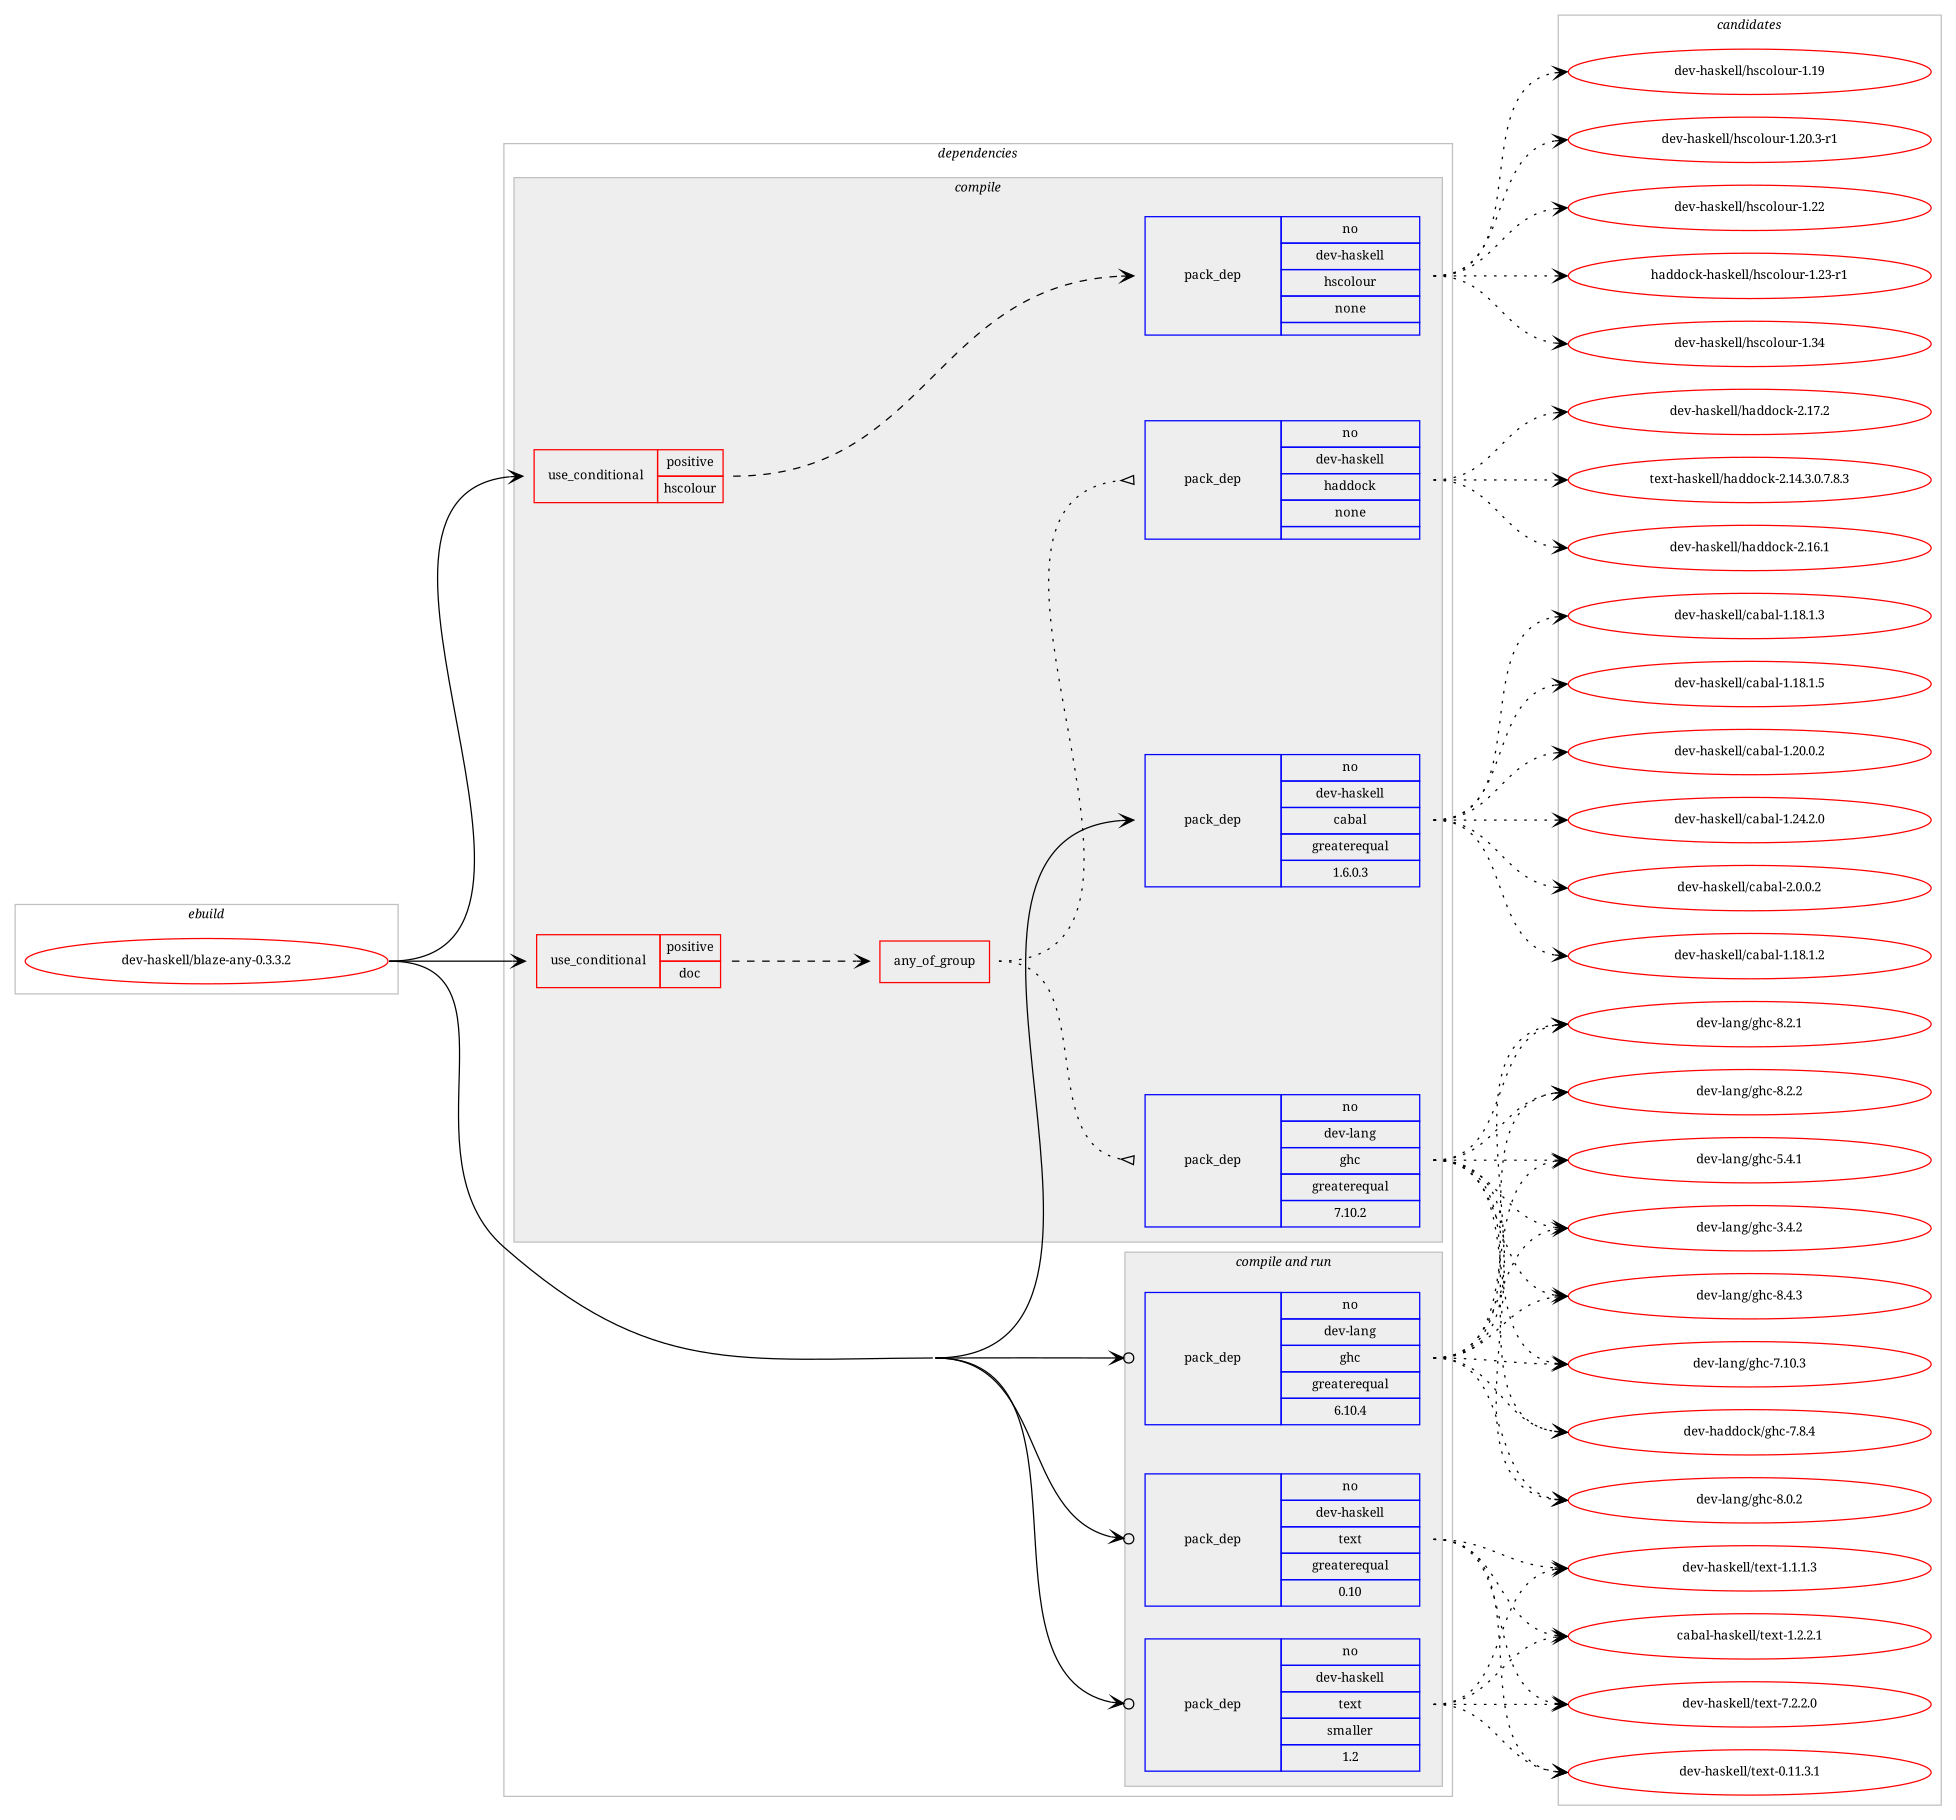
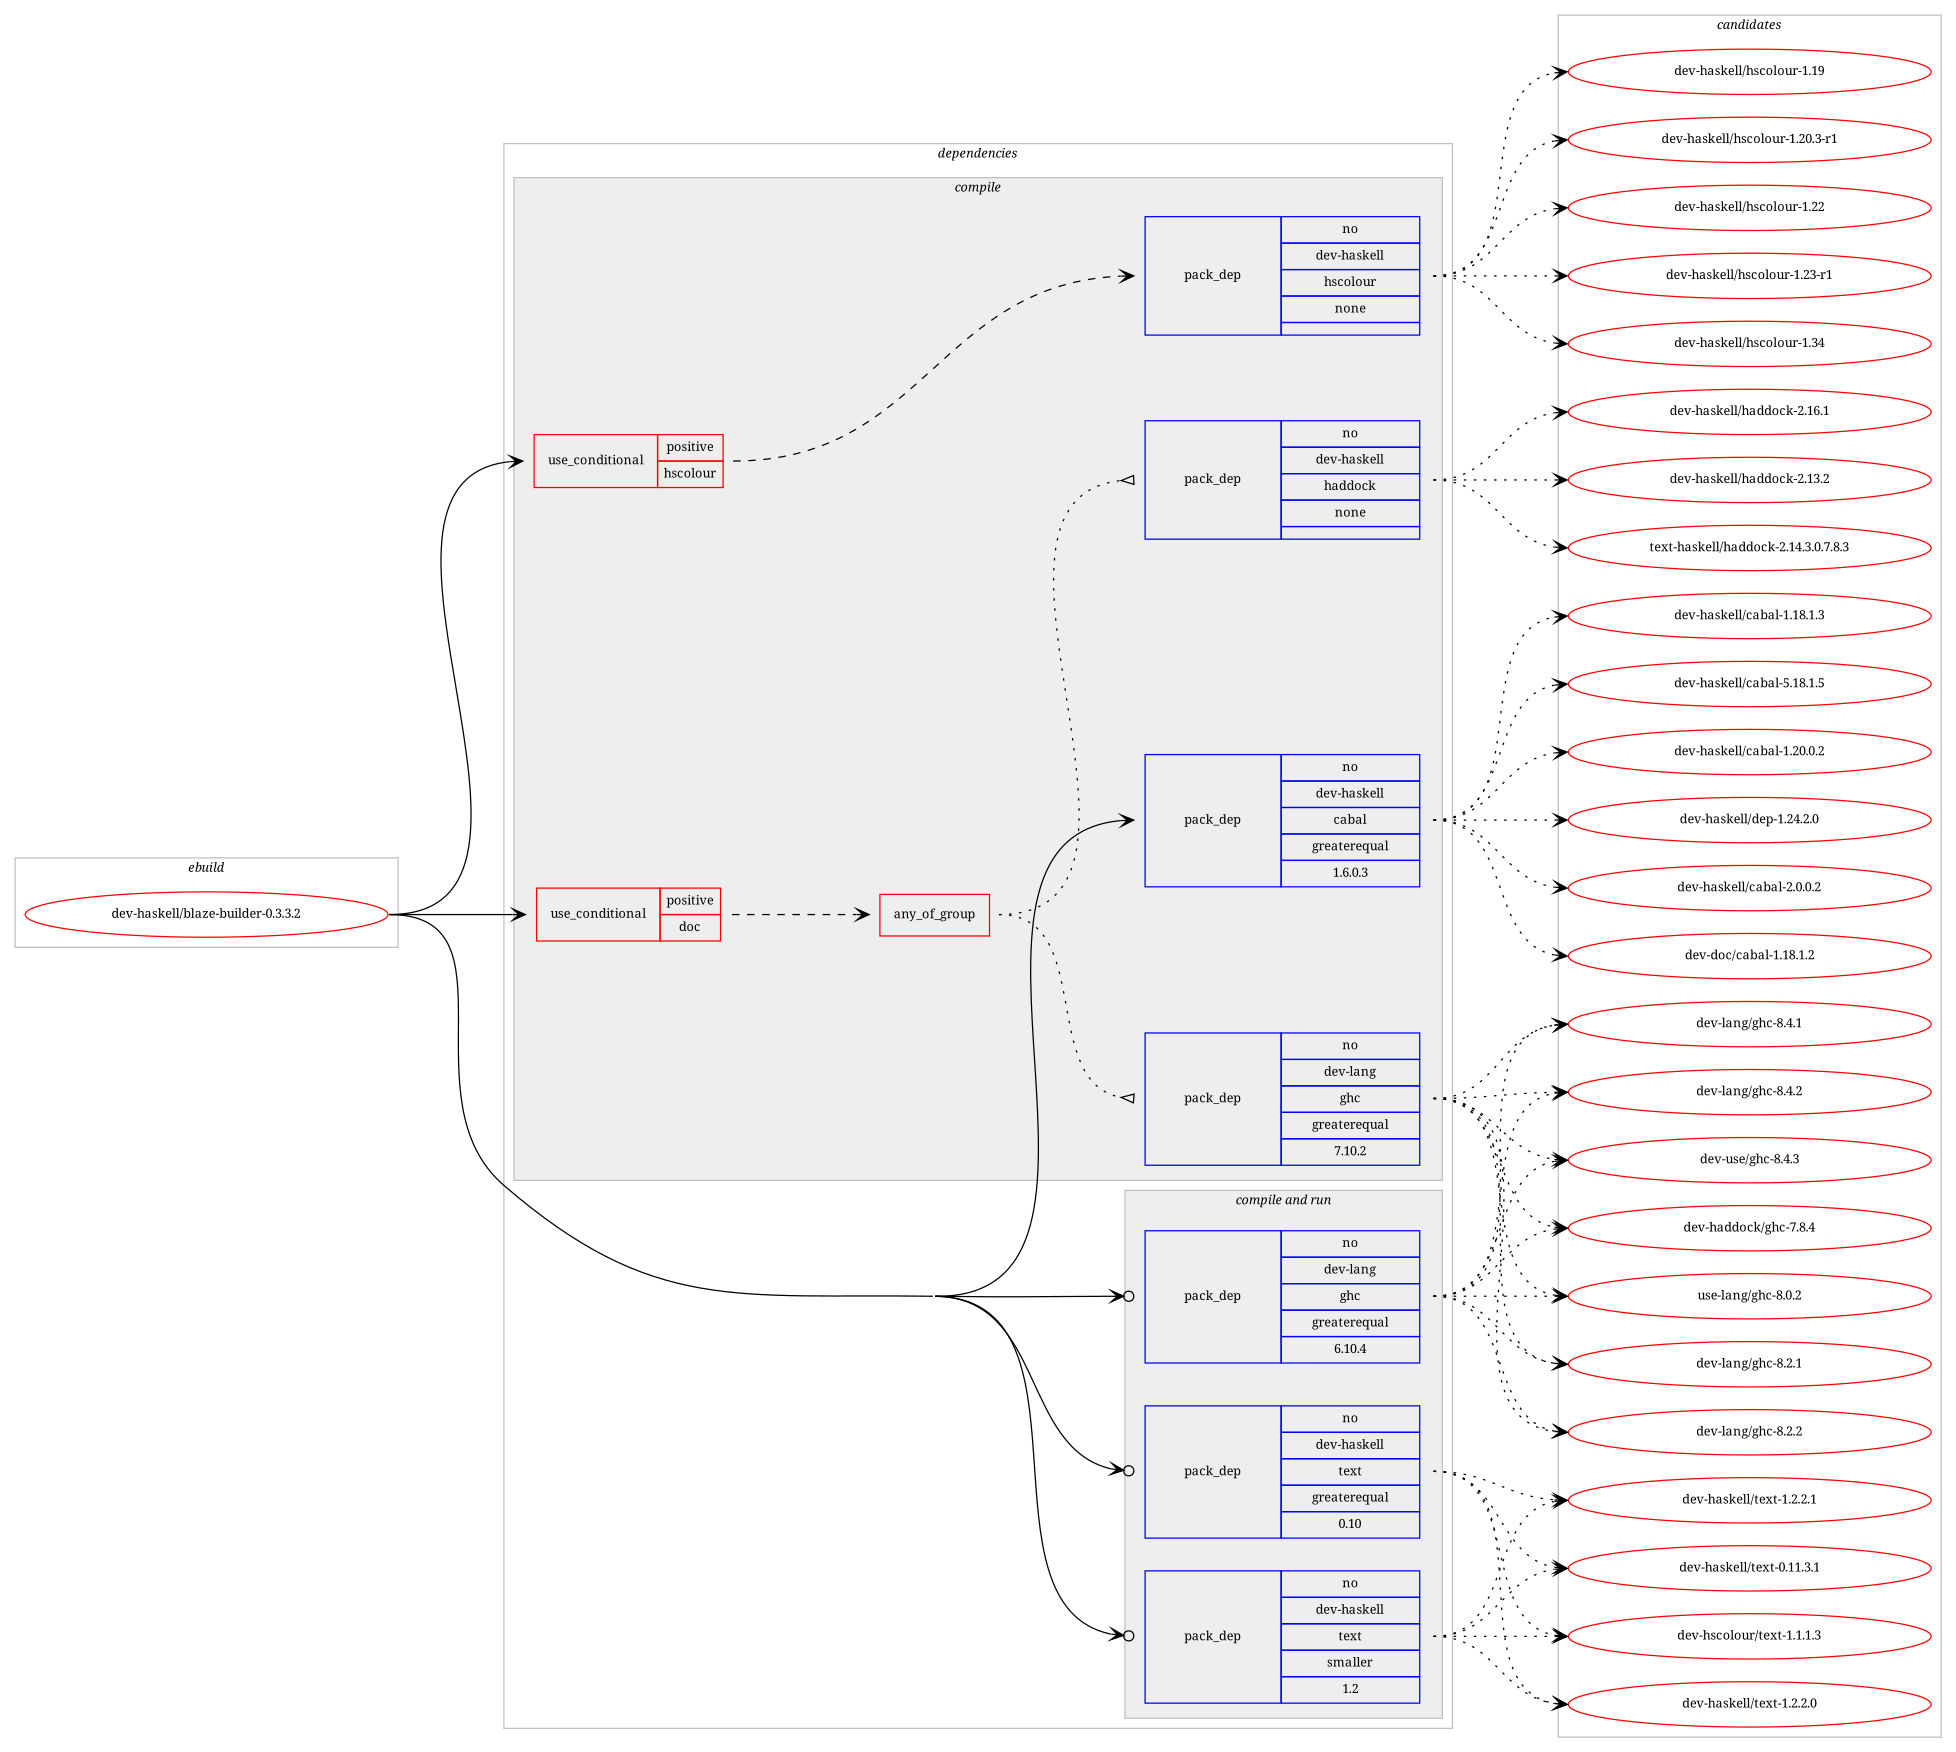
(1750, 276) -> (1750, 276)
(1750, 412) -> (1750, 480)
(1750, 684) -> (1750, 684)
(1750, 820) -> (1750, 820)
(1750, 956) -> (1750, 956)
(207, 961) -> (207, 915)
(1750, 1160) -> (1750, 1024)
(1750, 1228) -> (1750, 1092)
(1750, 1296) -> (1750, 1160)
(1750, 1364) -> none
(1750, 1500) -> (1750, 1296)
(1750, 1568) -> (1750, 1636)
(1750, 1636) -> (1750, 1500)
(1750, 1704) -> (1750, 1704)
